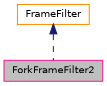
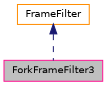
(53, 71) -> (53, 71)
